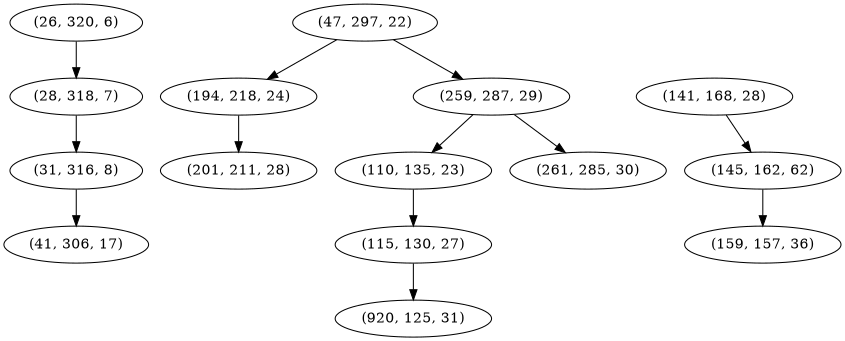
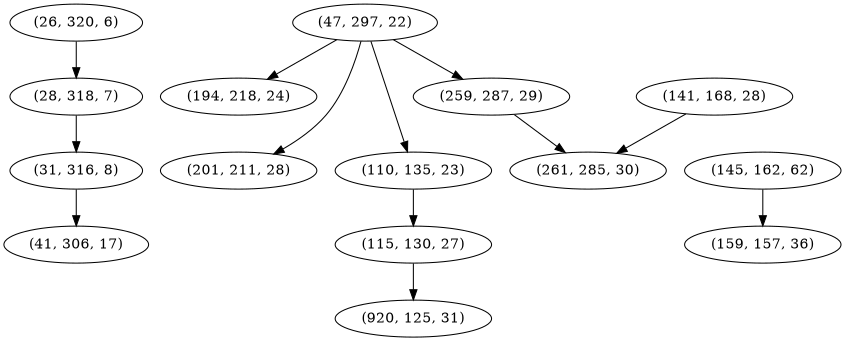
(239, 129) -> (334, 104)
(736, 129) -> (656, 131)
(456, 130) -> (388, 92)
